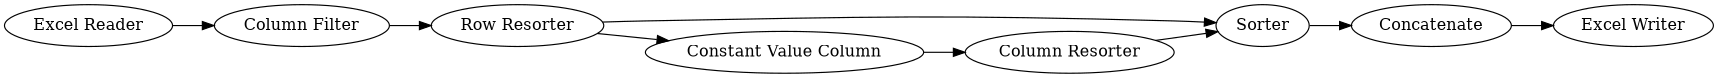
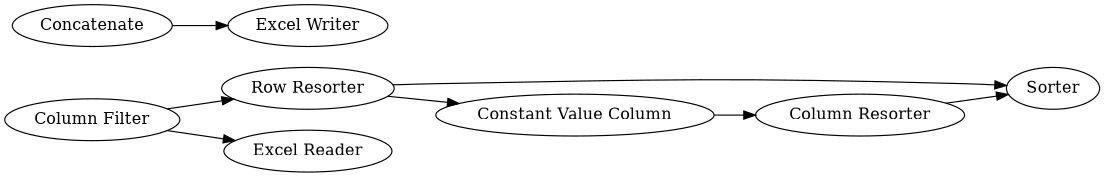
(187, 26) -> (195, 135)
(1325, 26) -> none
